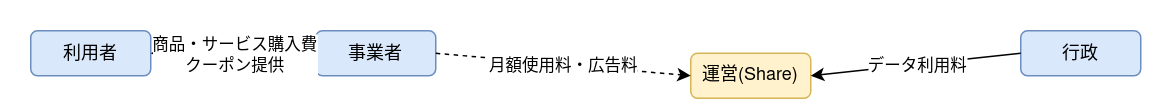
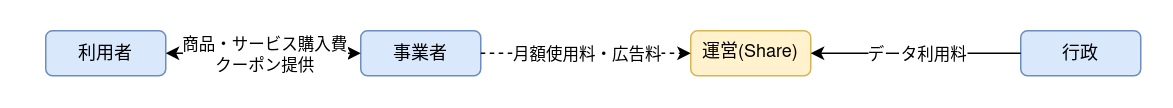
(91, 53) -> (106, 53)
(376, 53) -> (421, 53)
(751, 76) -> (751, 53)
